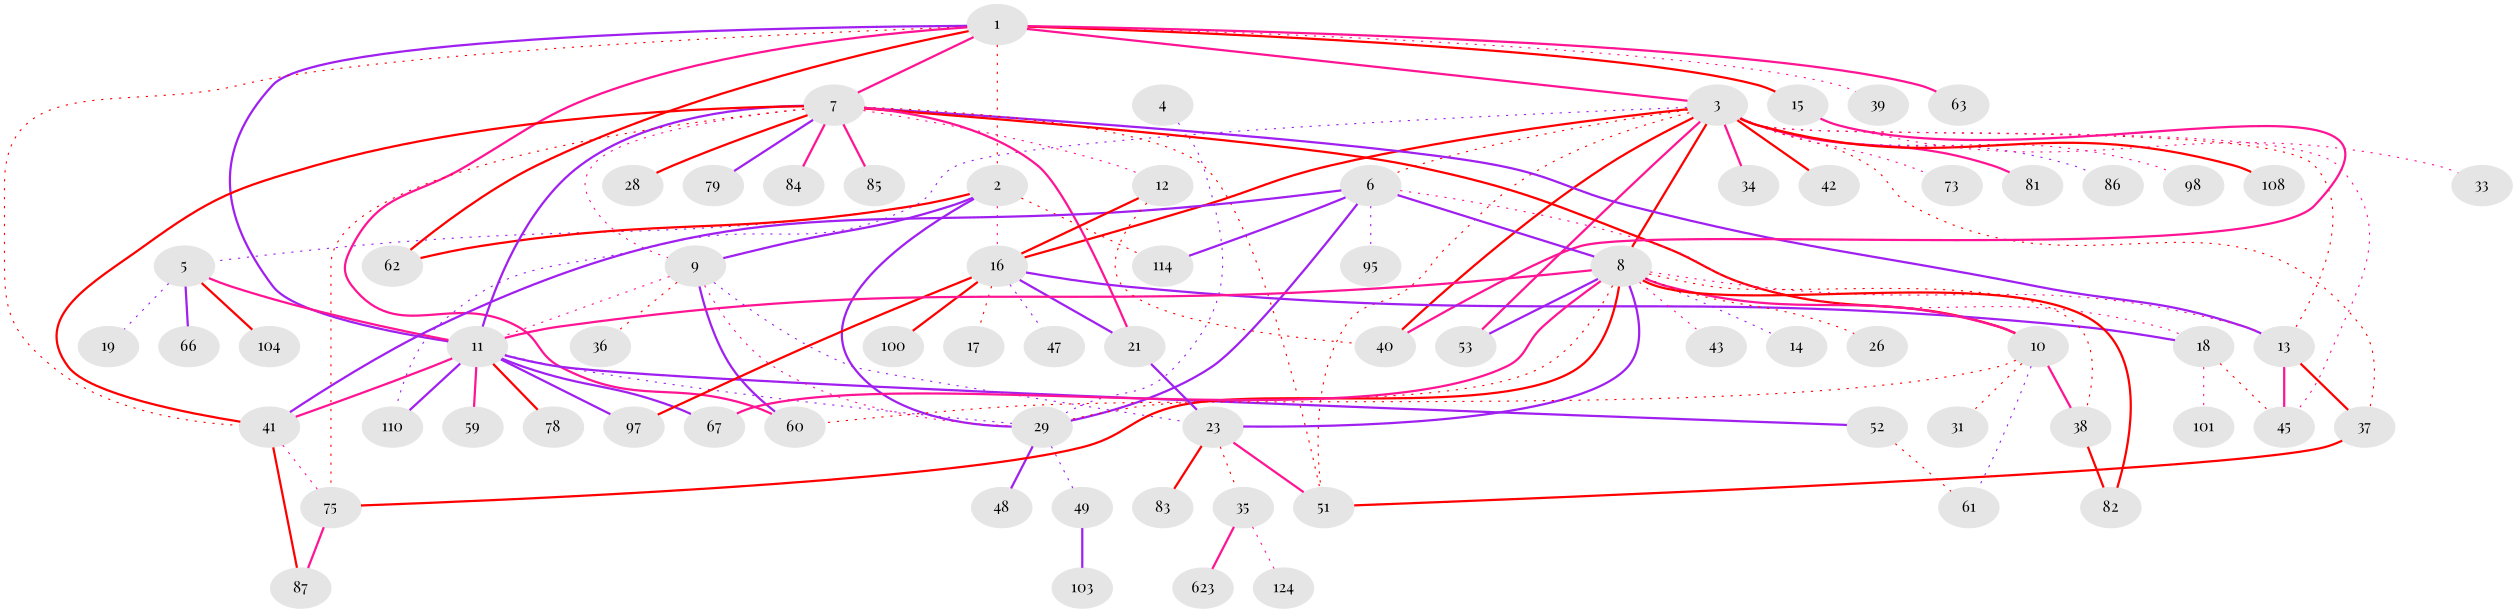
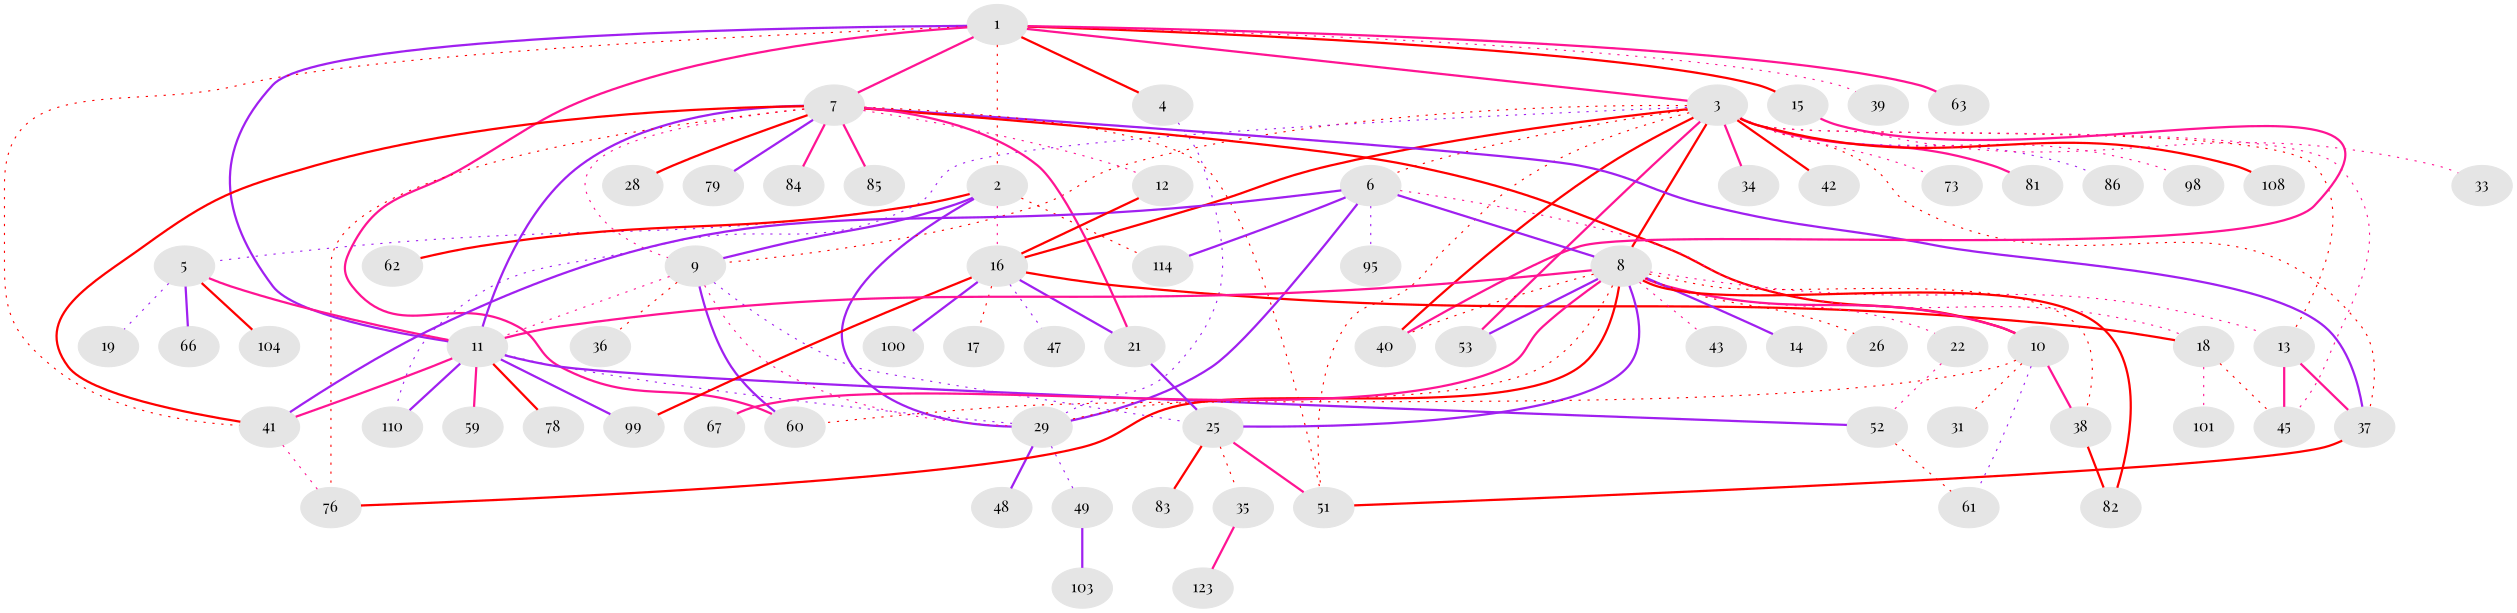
(705, 99) -> (1080, 65)
none -> (1151, 159)
(1602, 198) -> (1646, 185)
(945, 306) -> (945, 306)
(1658, 306) -> (1658, 306)
(1729, 314) -> (1729, 314)
(1189, 318) -> (1533, 291)
none -> (1958, 347)
(572, 381) -> none
(2324, 387) -> (2324, 387)
(634, 427) -> (634, 427)
(1213, 427) -> (1213, 427)
(331, 508) -> (331, 508)
(301, 588) -> none
(1203, 588) -> (1203, 588)
(1284, 588) -> none
